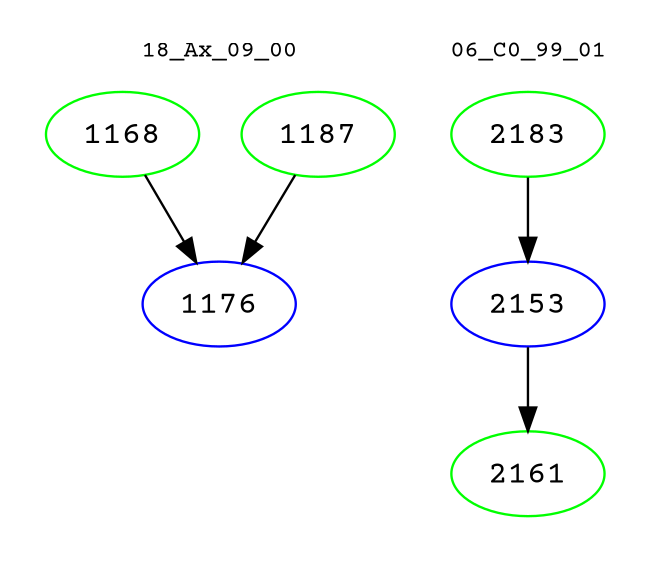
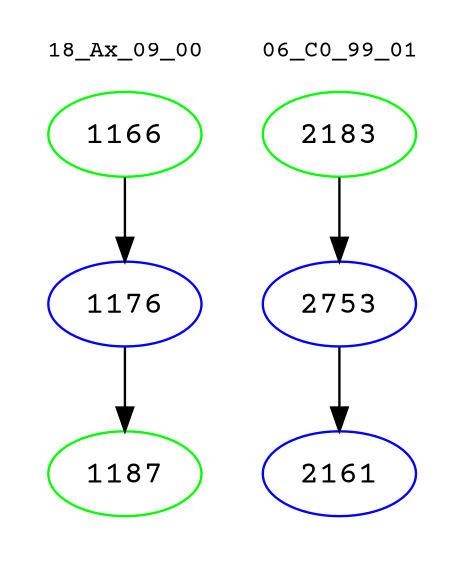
(123, 134) -> (125, 134)
(275, 209) -> (125, 377)
(528, 304) -> (339, 304)
(528, 474) -> (339, 474)
